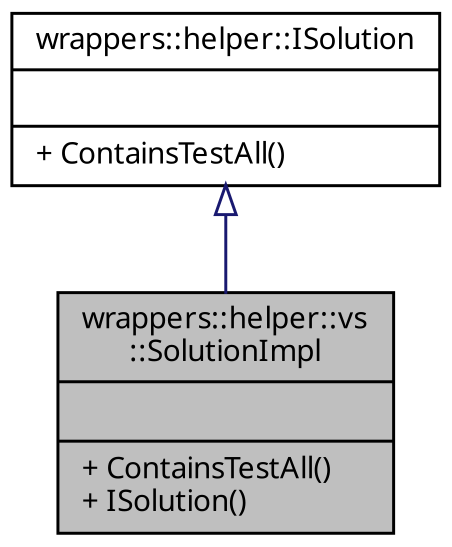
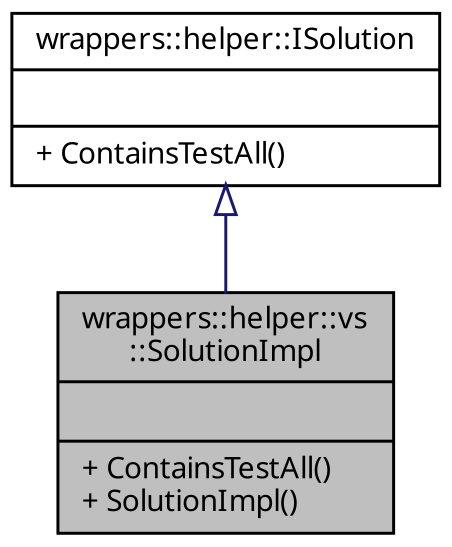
(165, 502) -> (190, 502)
